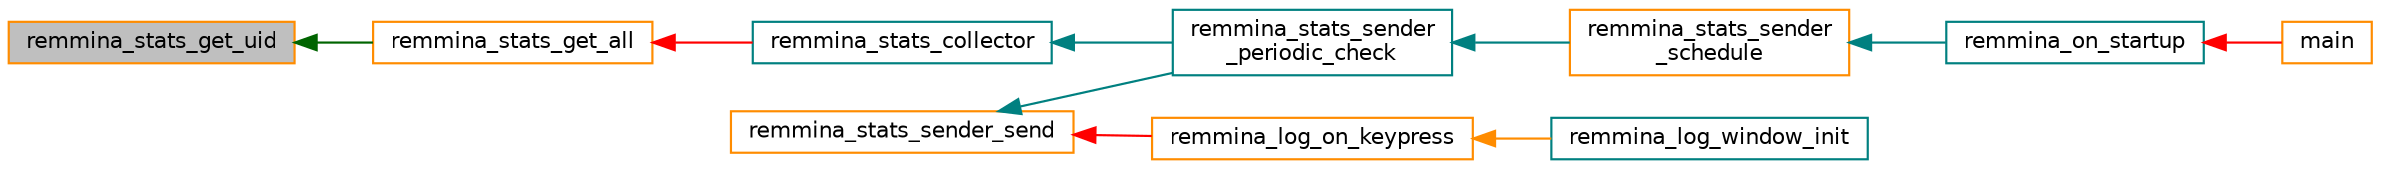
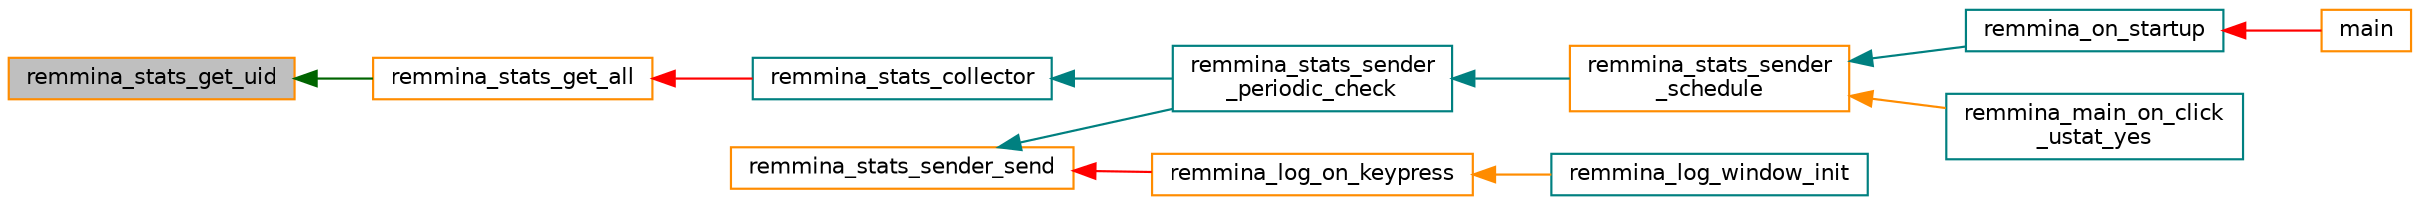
none -> (2095, 127)
